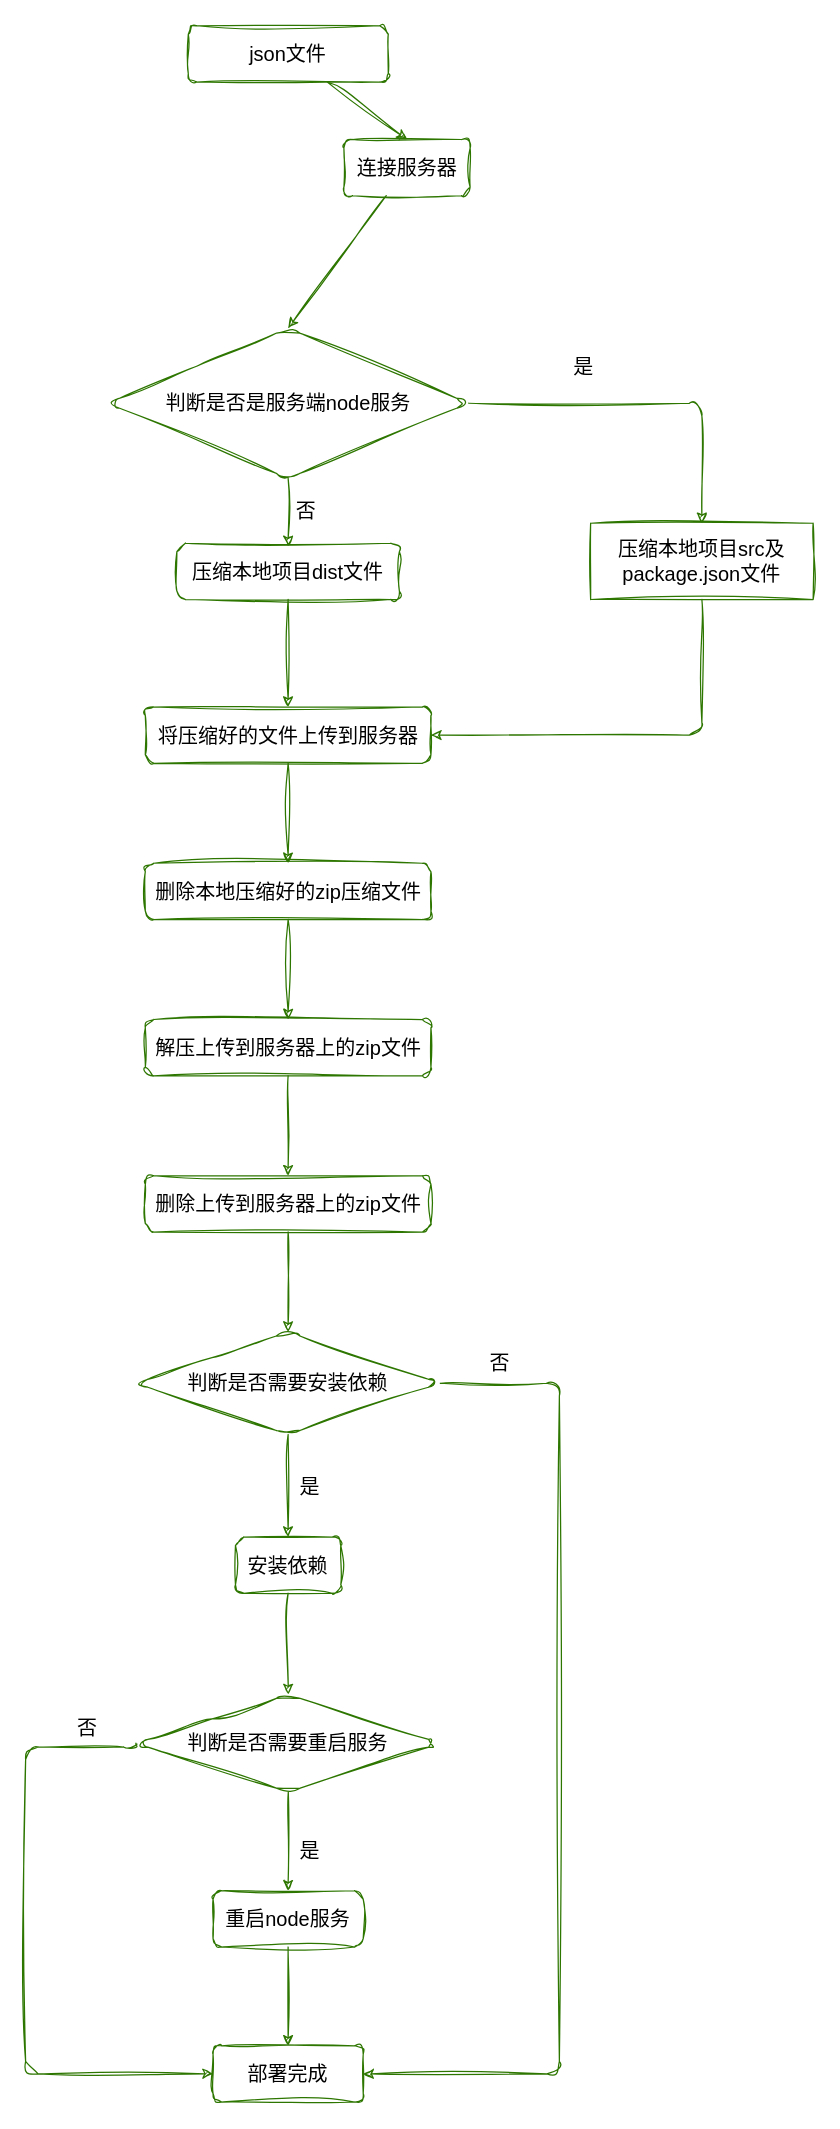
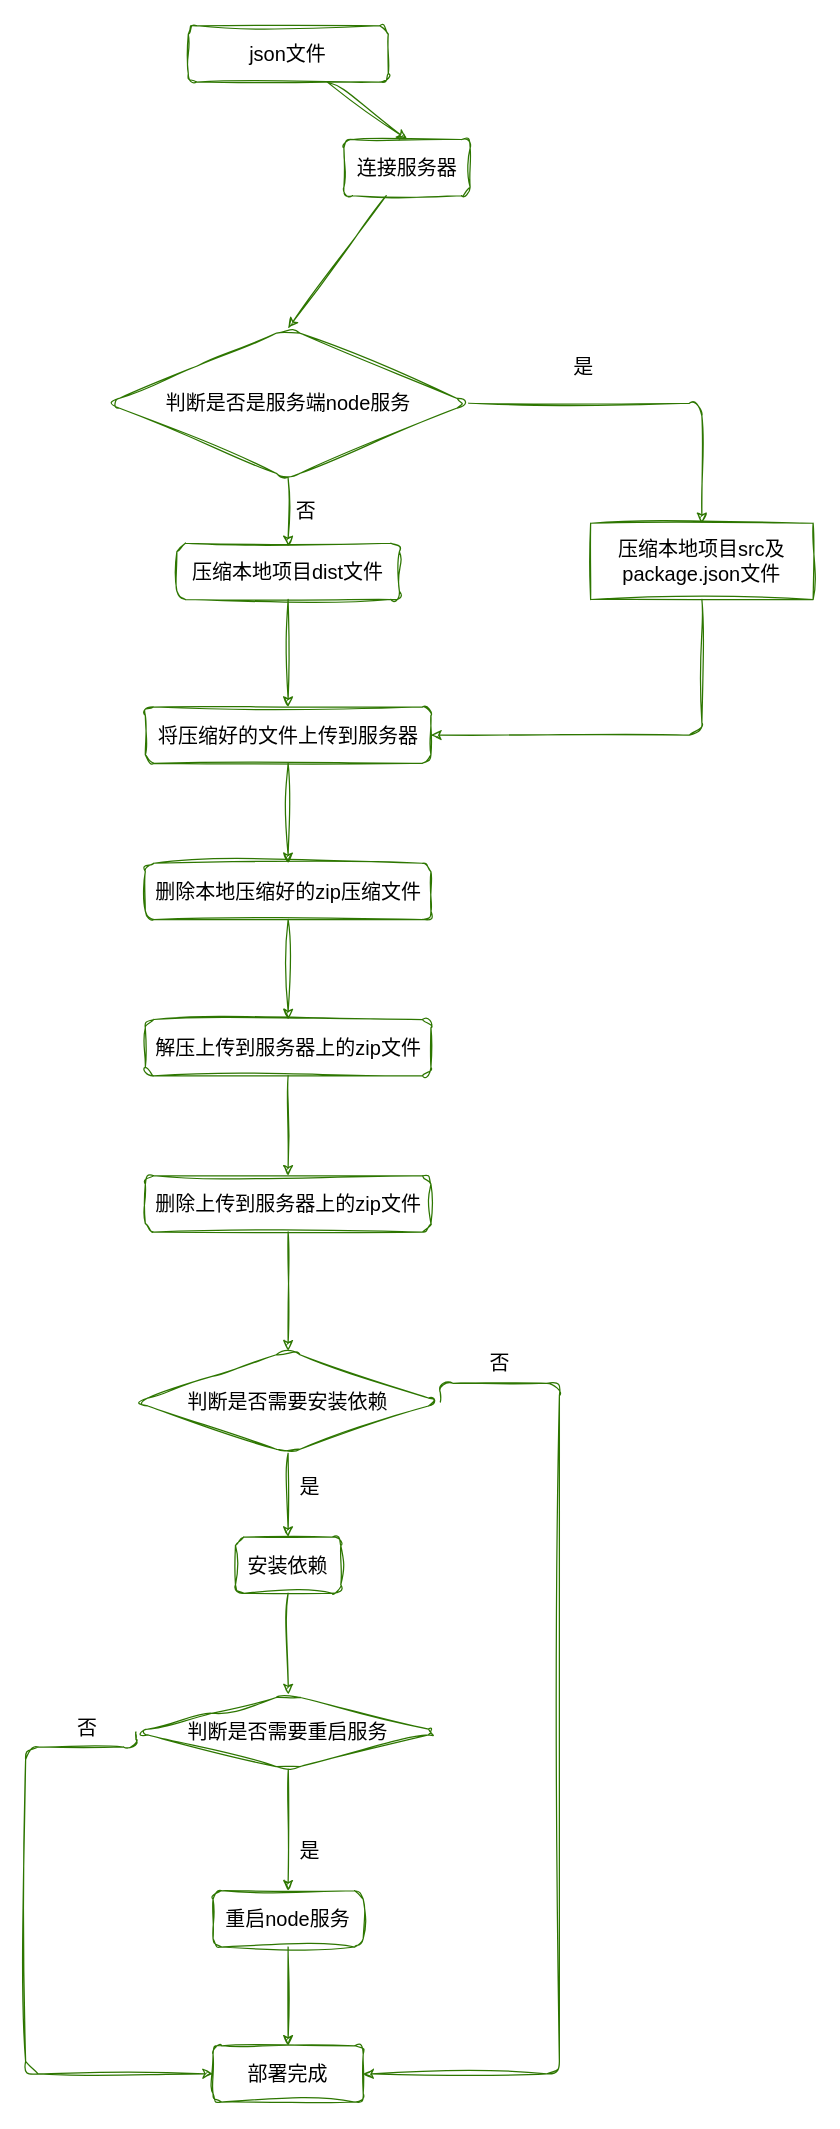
(288, 1383) -> (288, 1402)
(288, 1743) -> (288, 1732)
